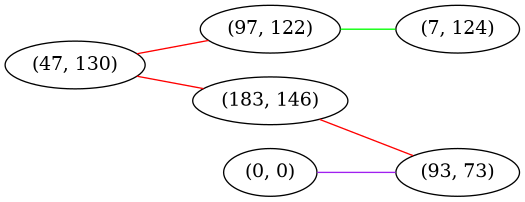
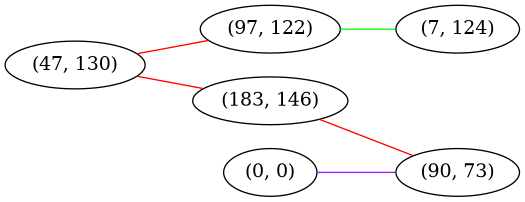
(458, 172) -> (458, 172)
